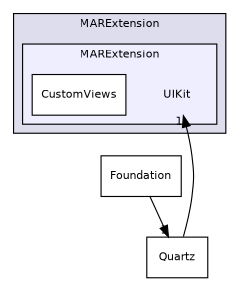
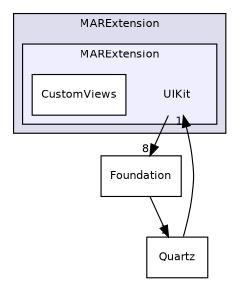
none -> (162, 130)
